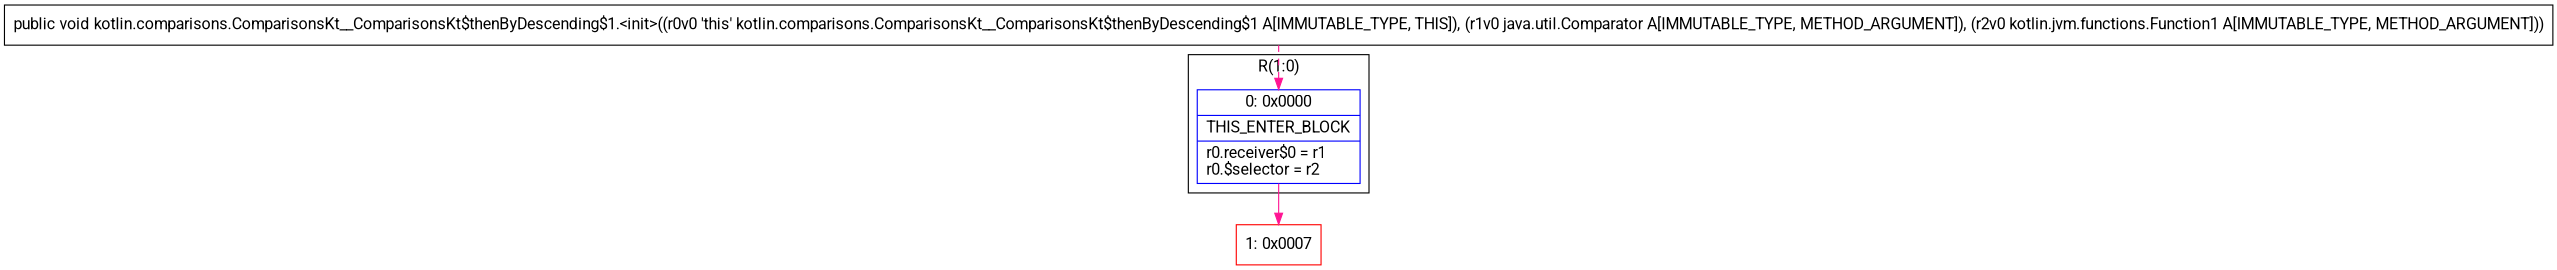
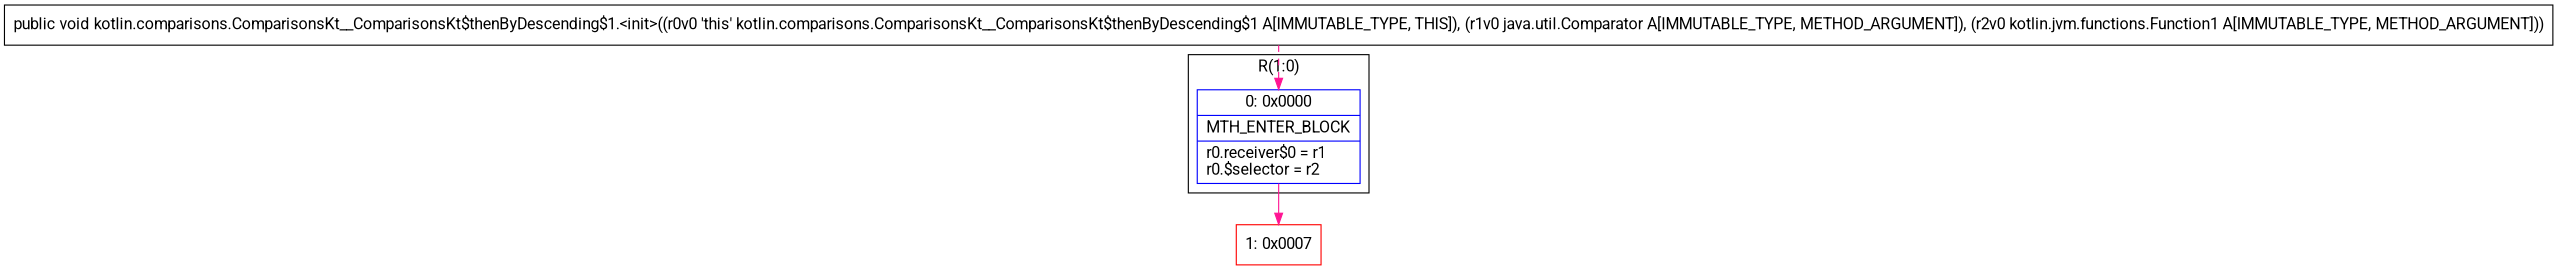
(1279, 128) -> (1279, 128)
